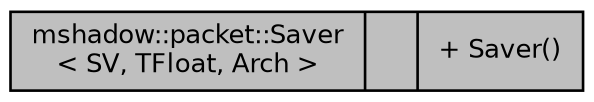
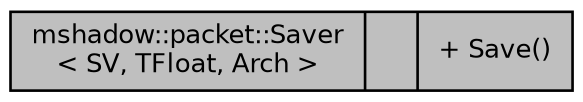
(500, 50) -> (495, 50)
